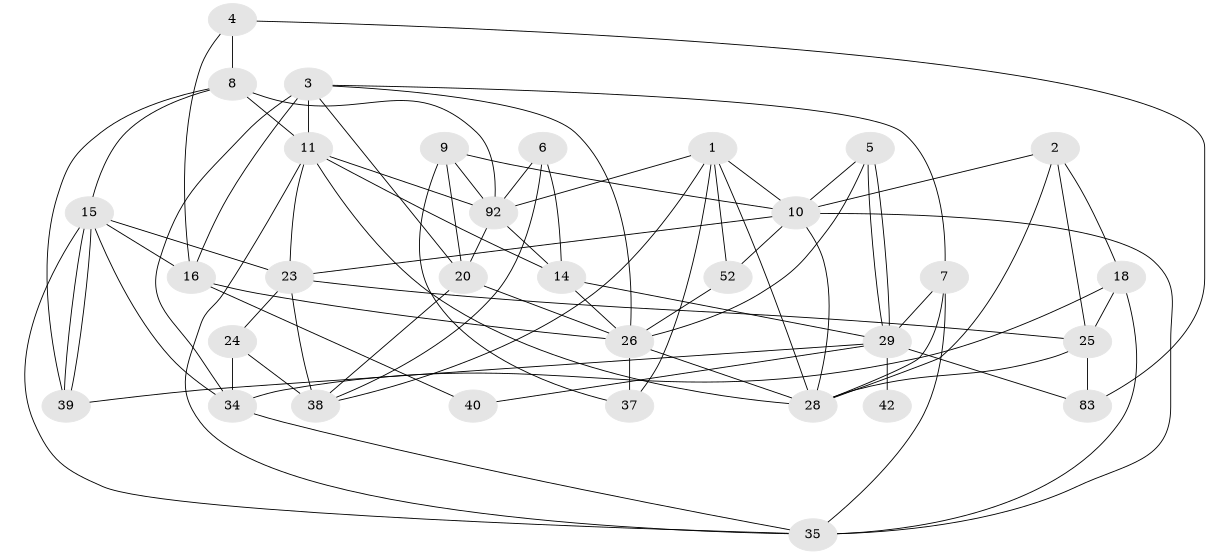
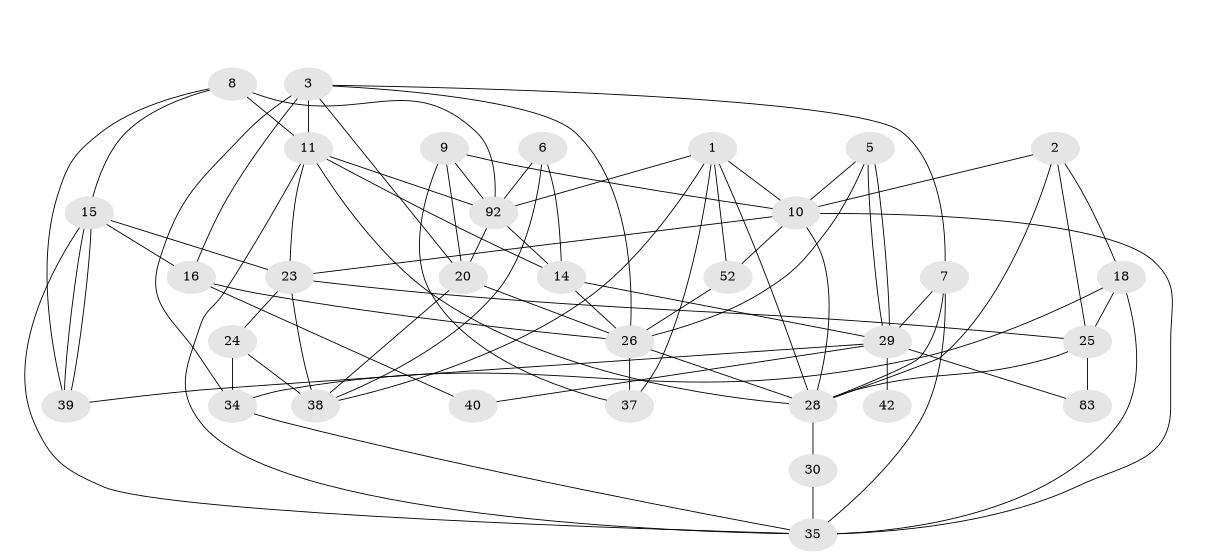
(232, 20) -> none
(143, 321) -> none
none -> (813, 470)
